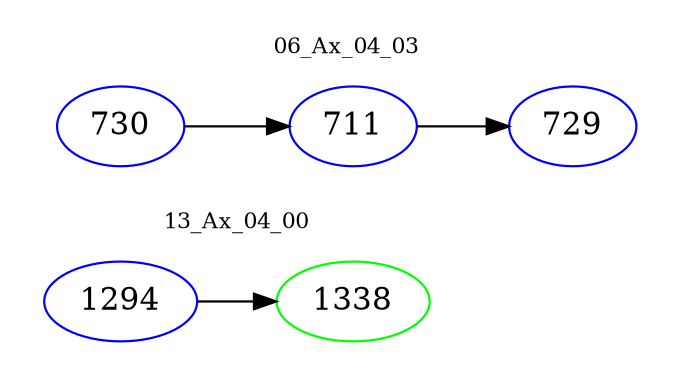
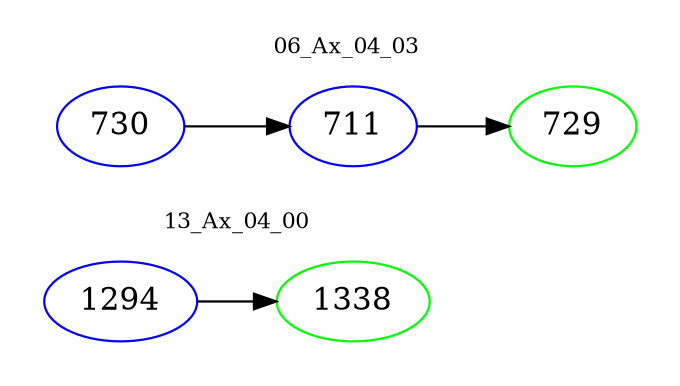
(573, 126) -> (573, 126)
